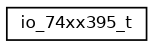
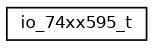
(77, 24) -> (77, 24)
